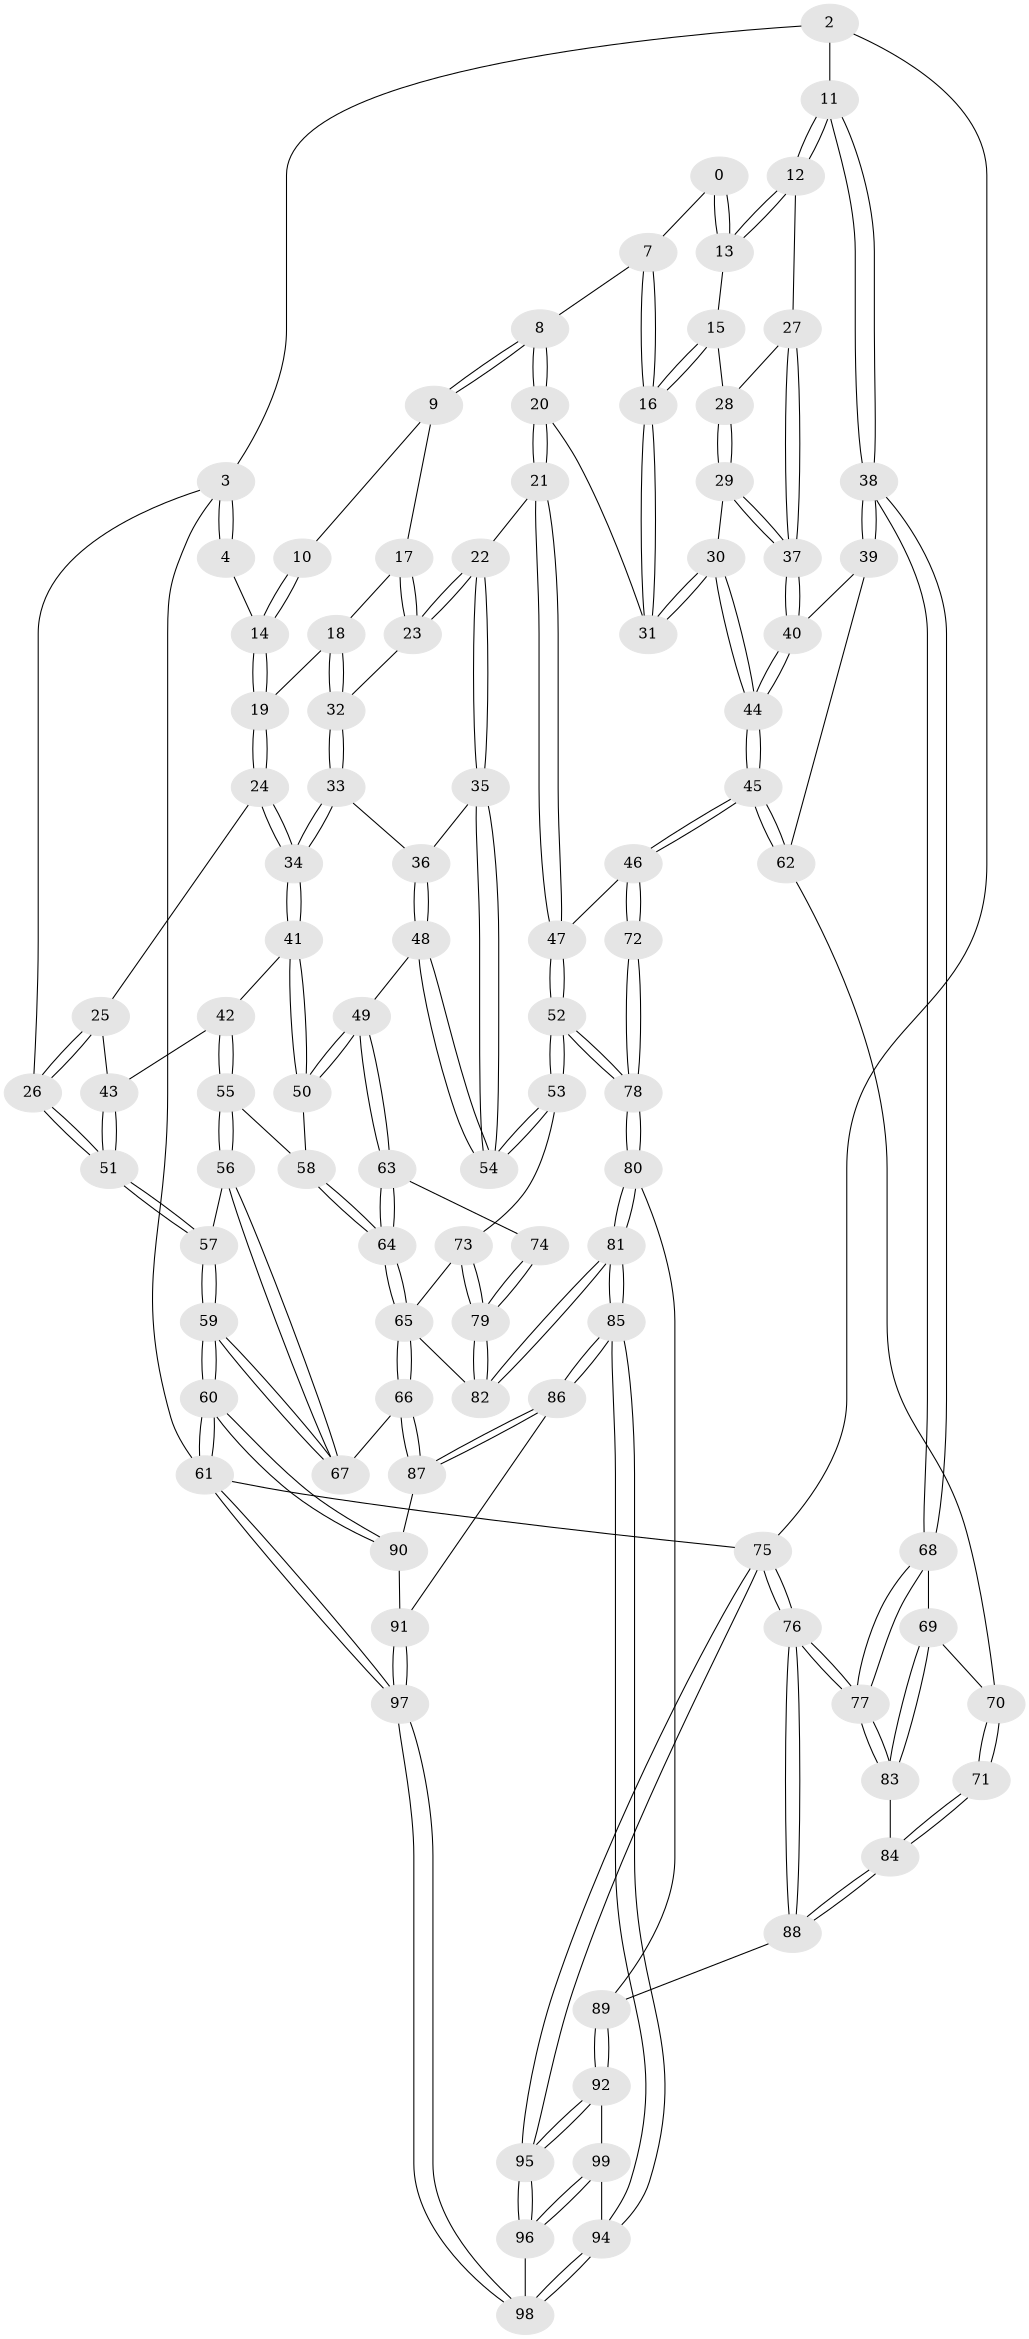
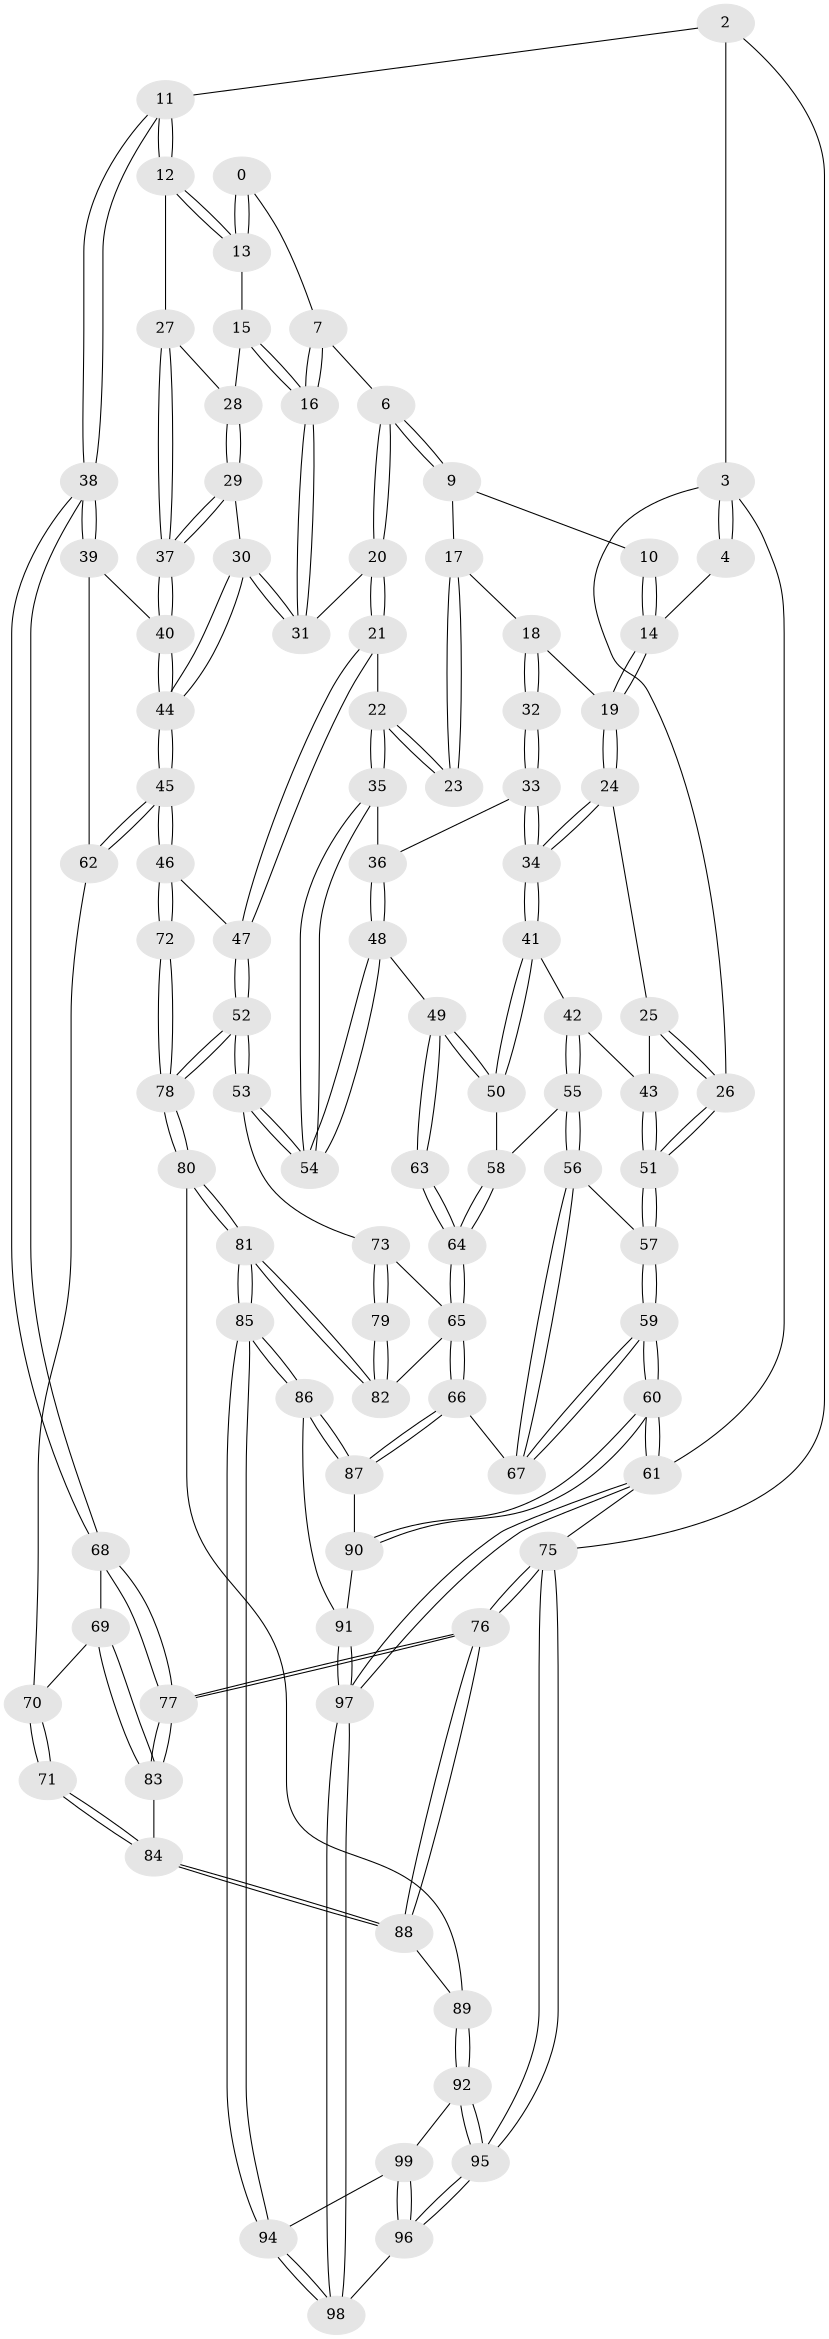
(540, 329) -> (386, 405)
(375, 673) -> none
(540, 1246) -> none
